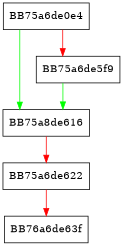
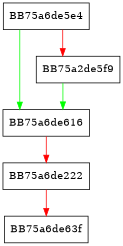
(46, 16) -> (46, 16)
(78, 70) -> (78, 70)
(46, 123) -> (46, 123)
(46, 176) -> (46, 176)
(46, 229) -> (46, 229)
